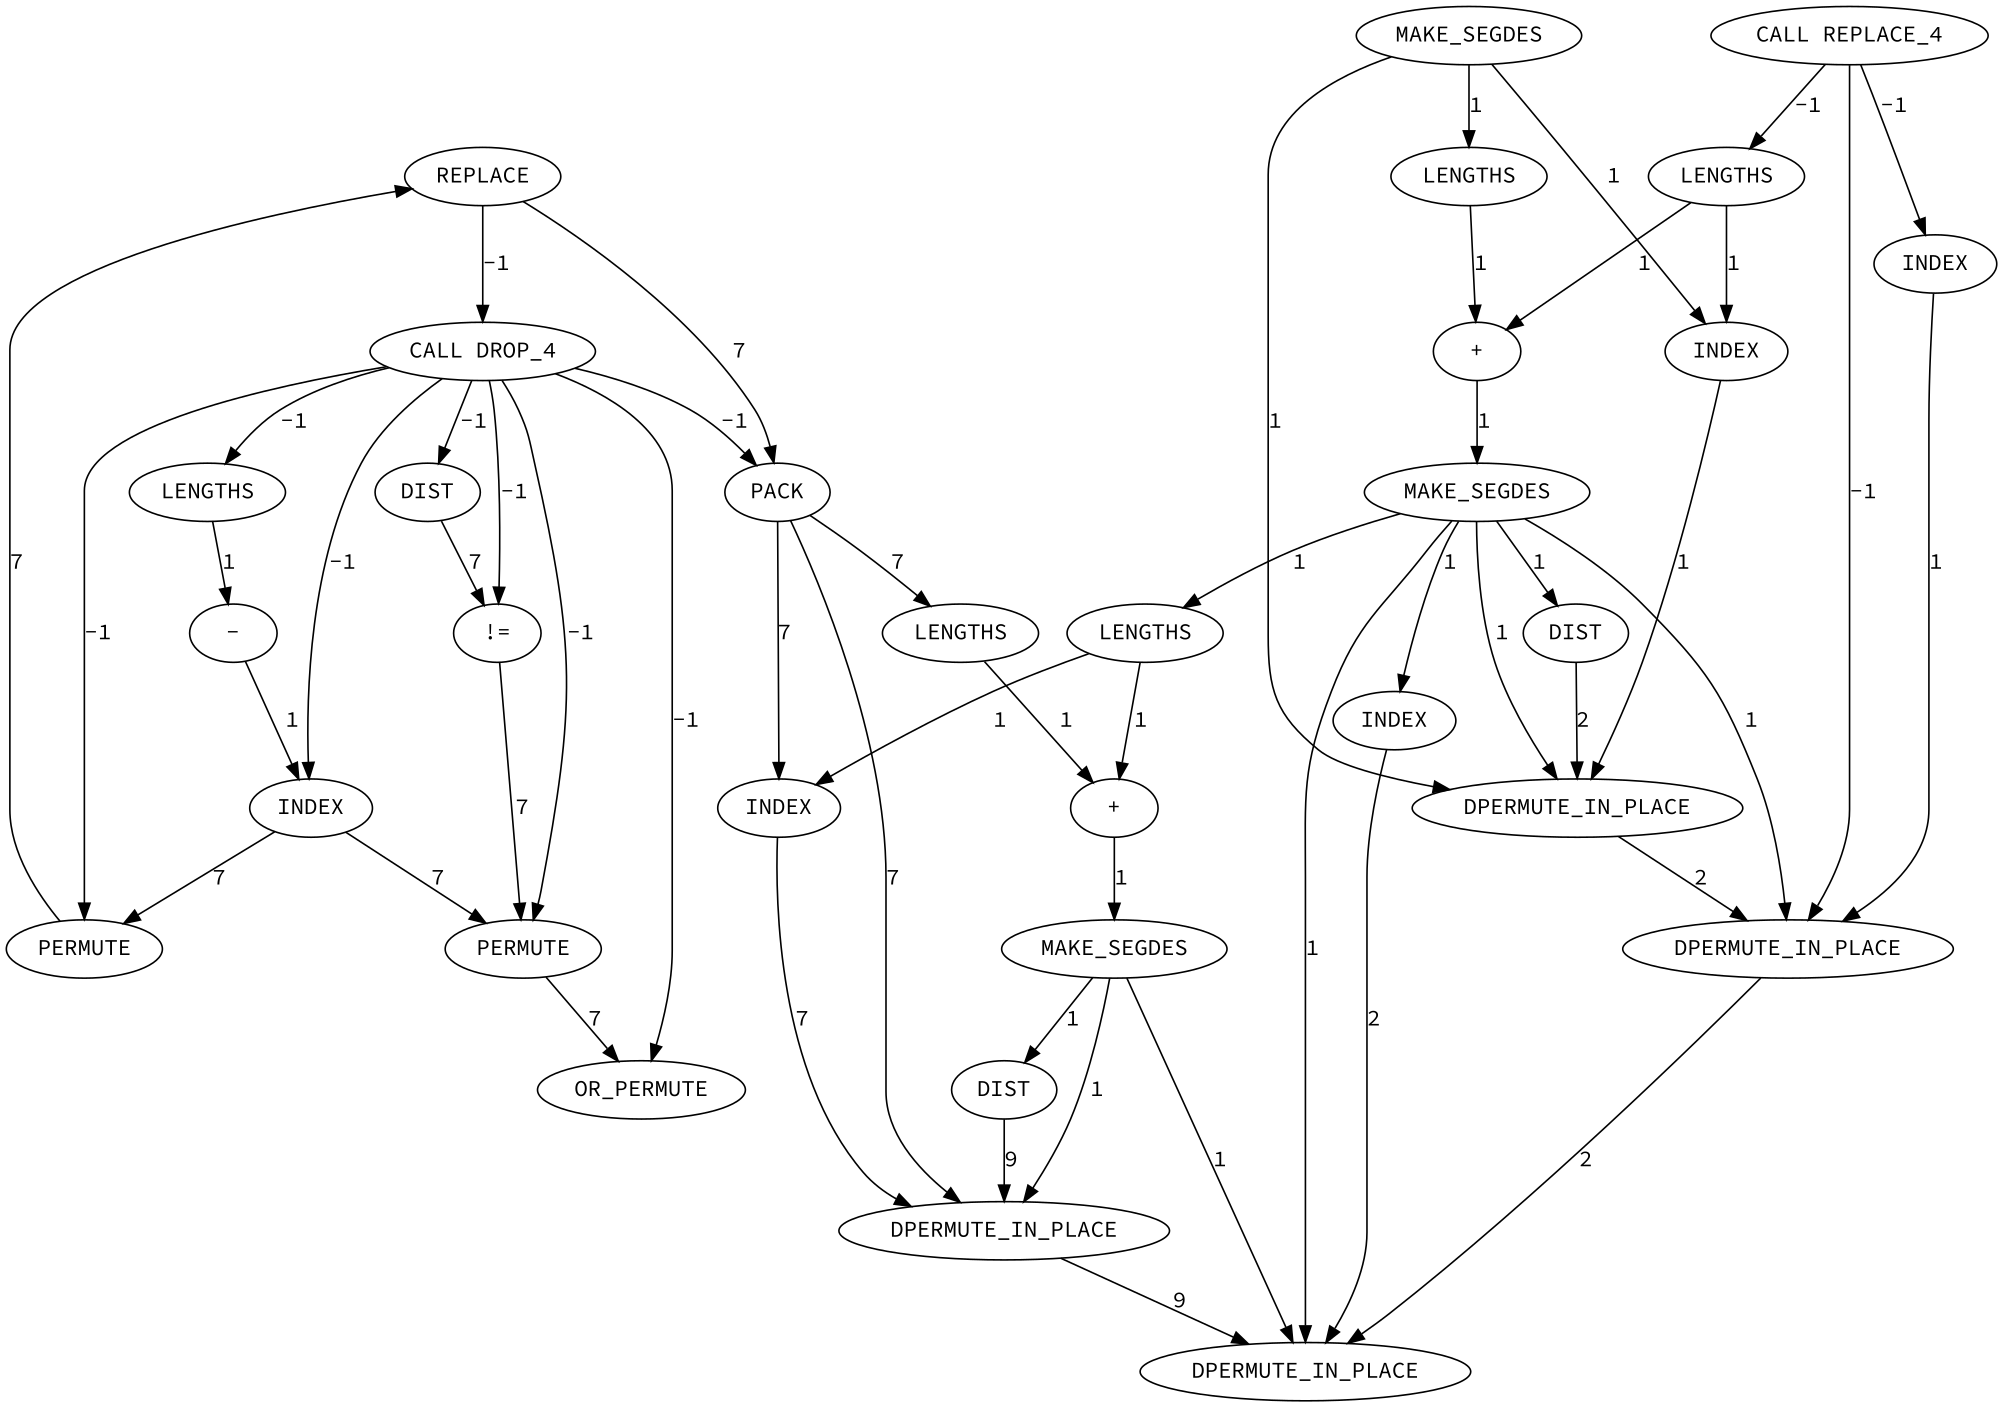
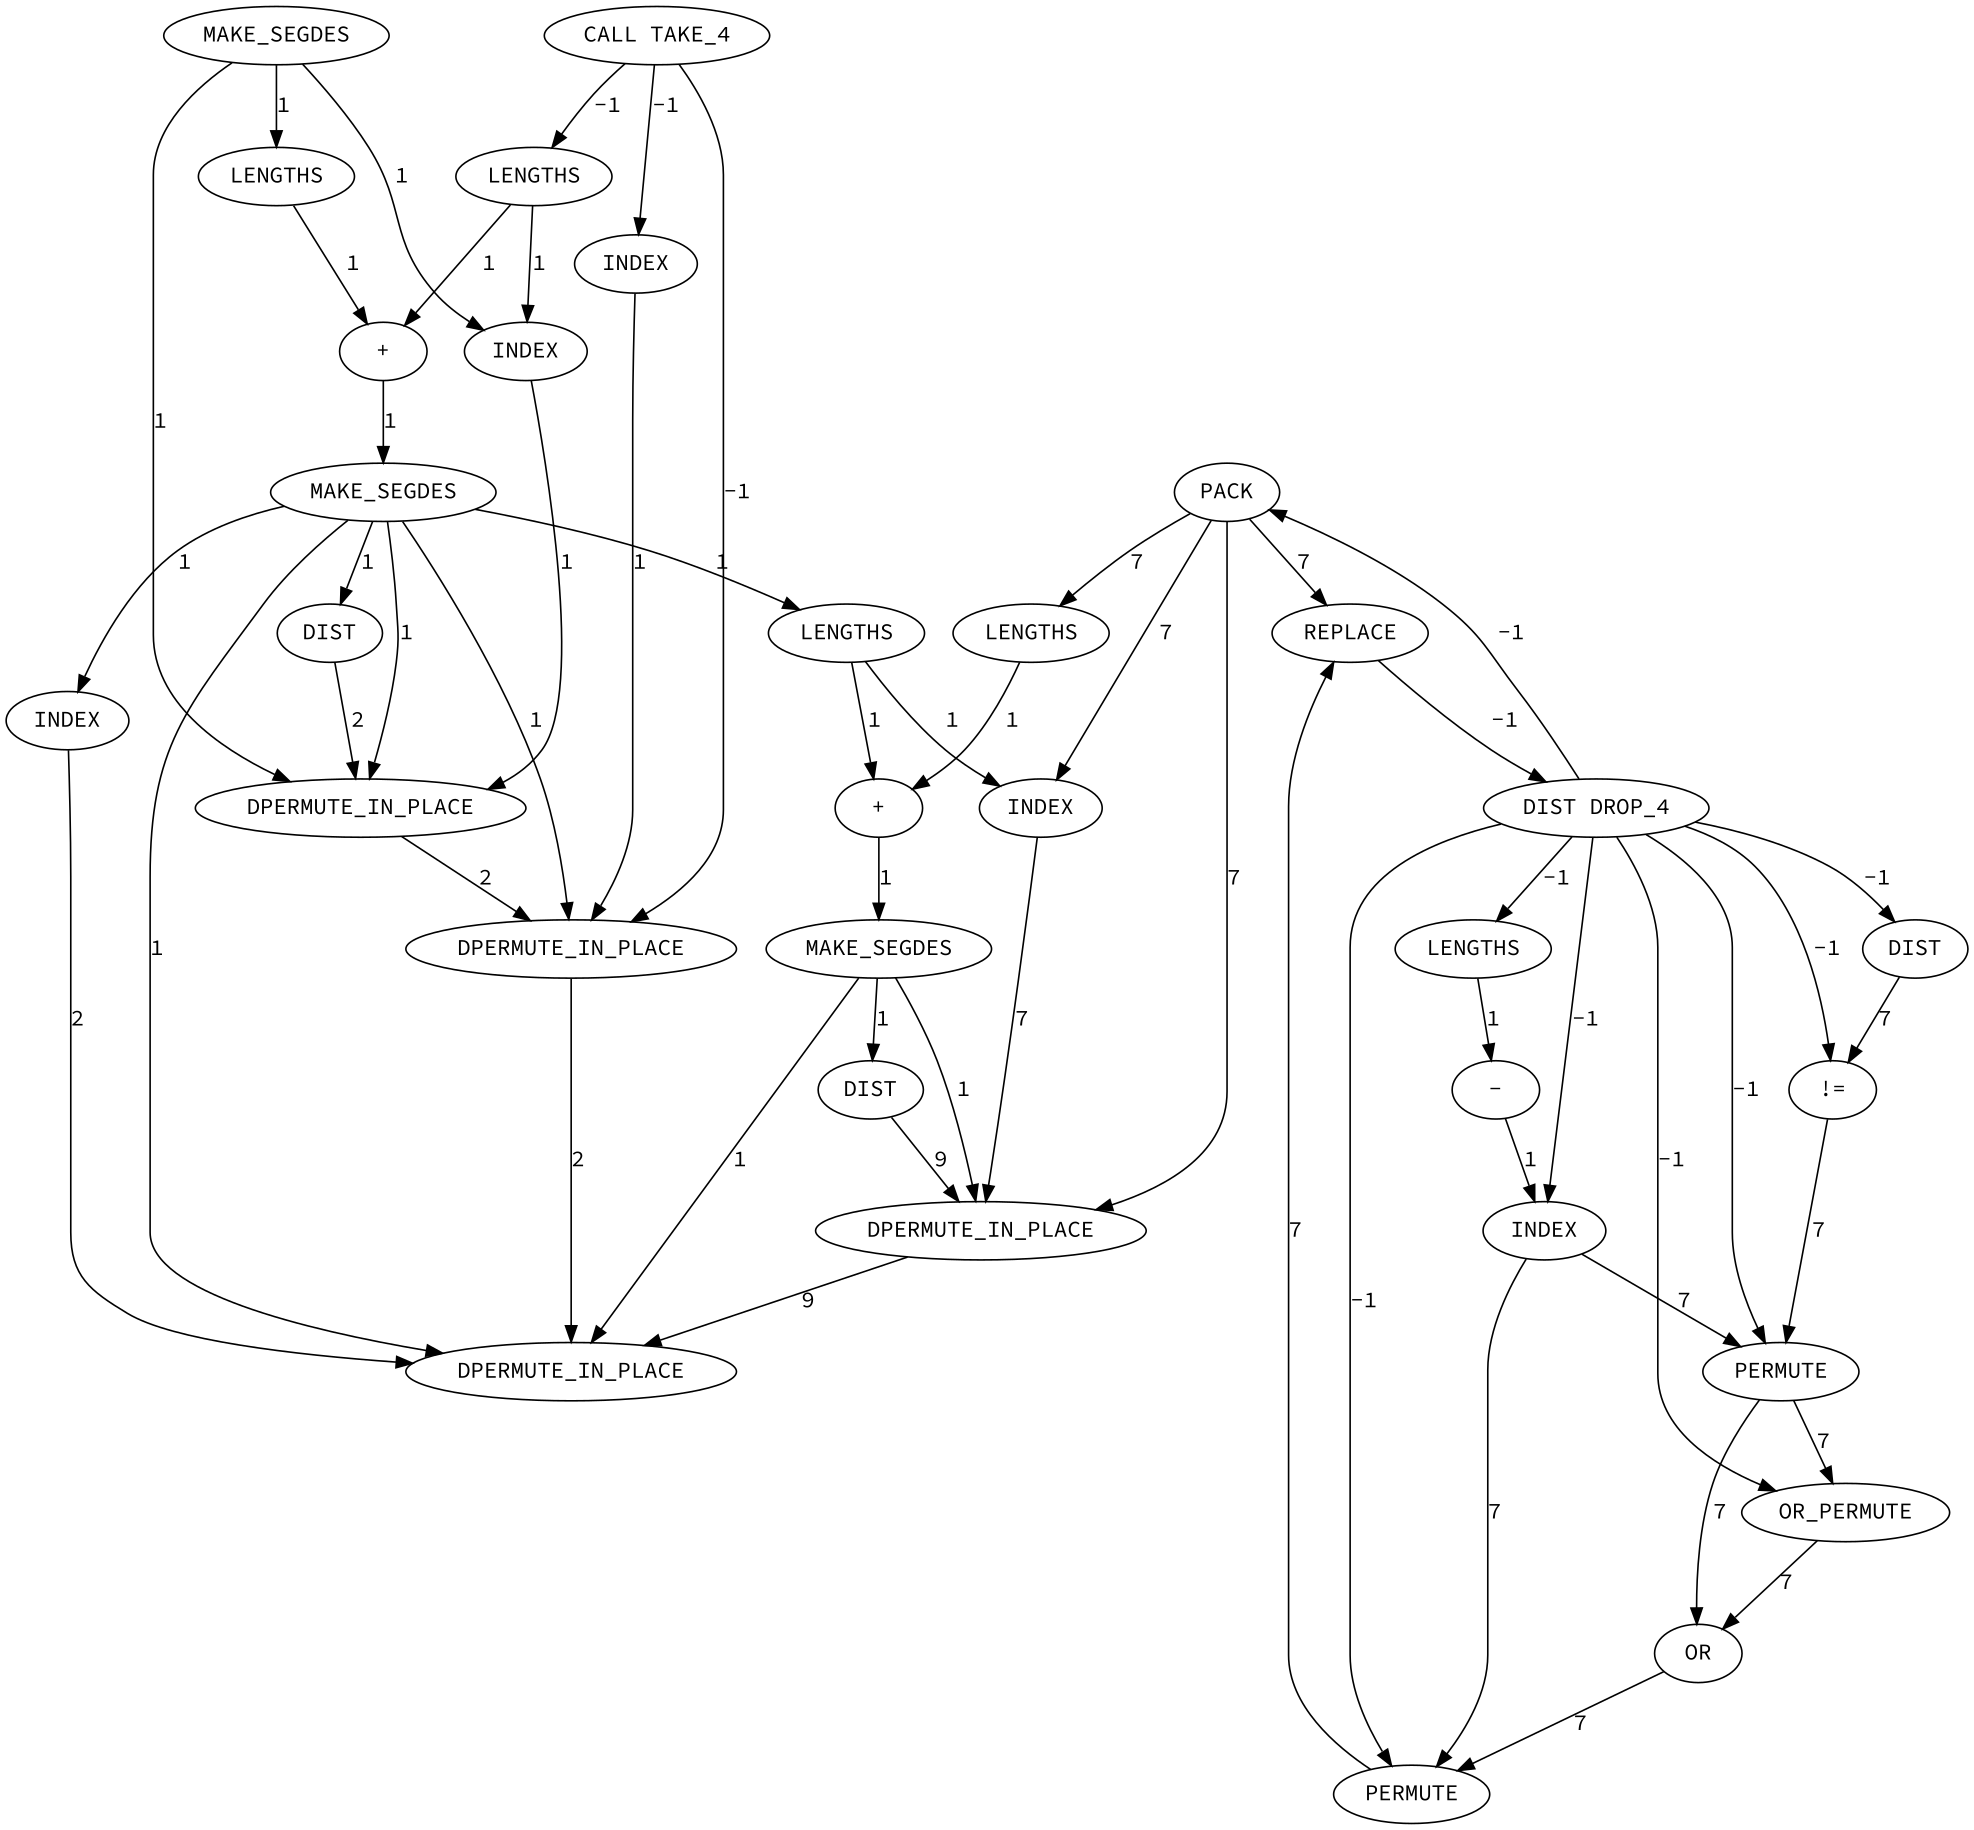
(1850, 36) -> (657, 36)
(665, 307) -> (1282, 556)
(483, 351) -> (1596, 808)
none -> (1698, 1653)
